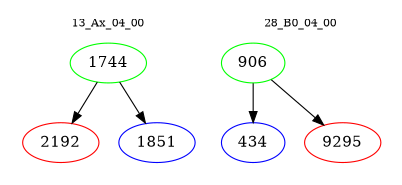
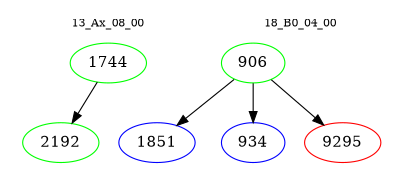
(108, 24) -> (108, 24)
(301, 24) -> (301, 24)
(130, 98) -> (220, 91)
(61, 143) -> (61, 143)
(253, 143) -> (253, 143)
